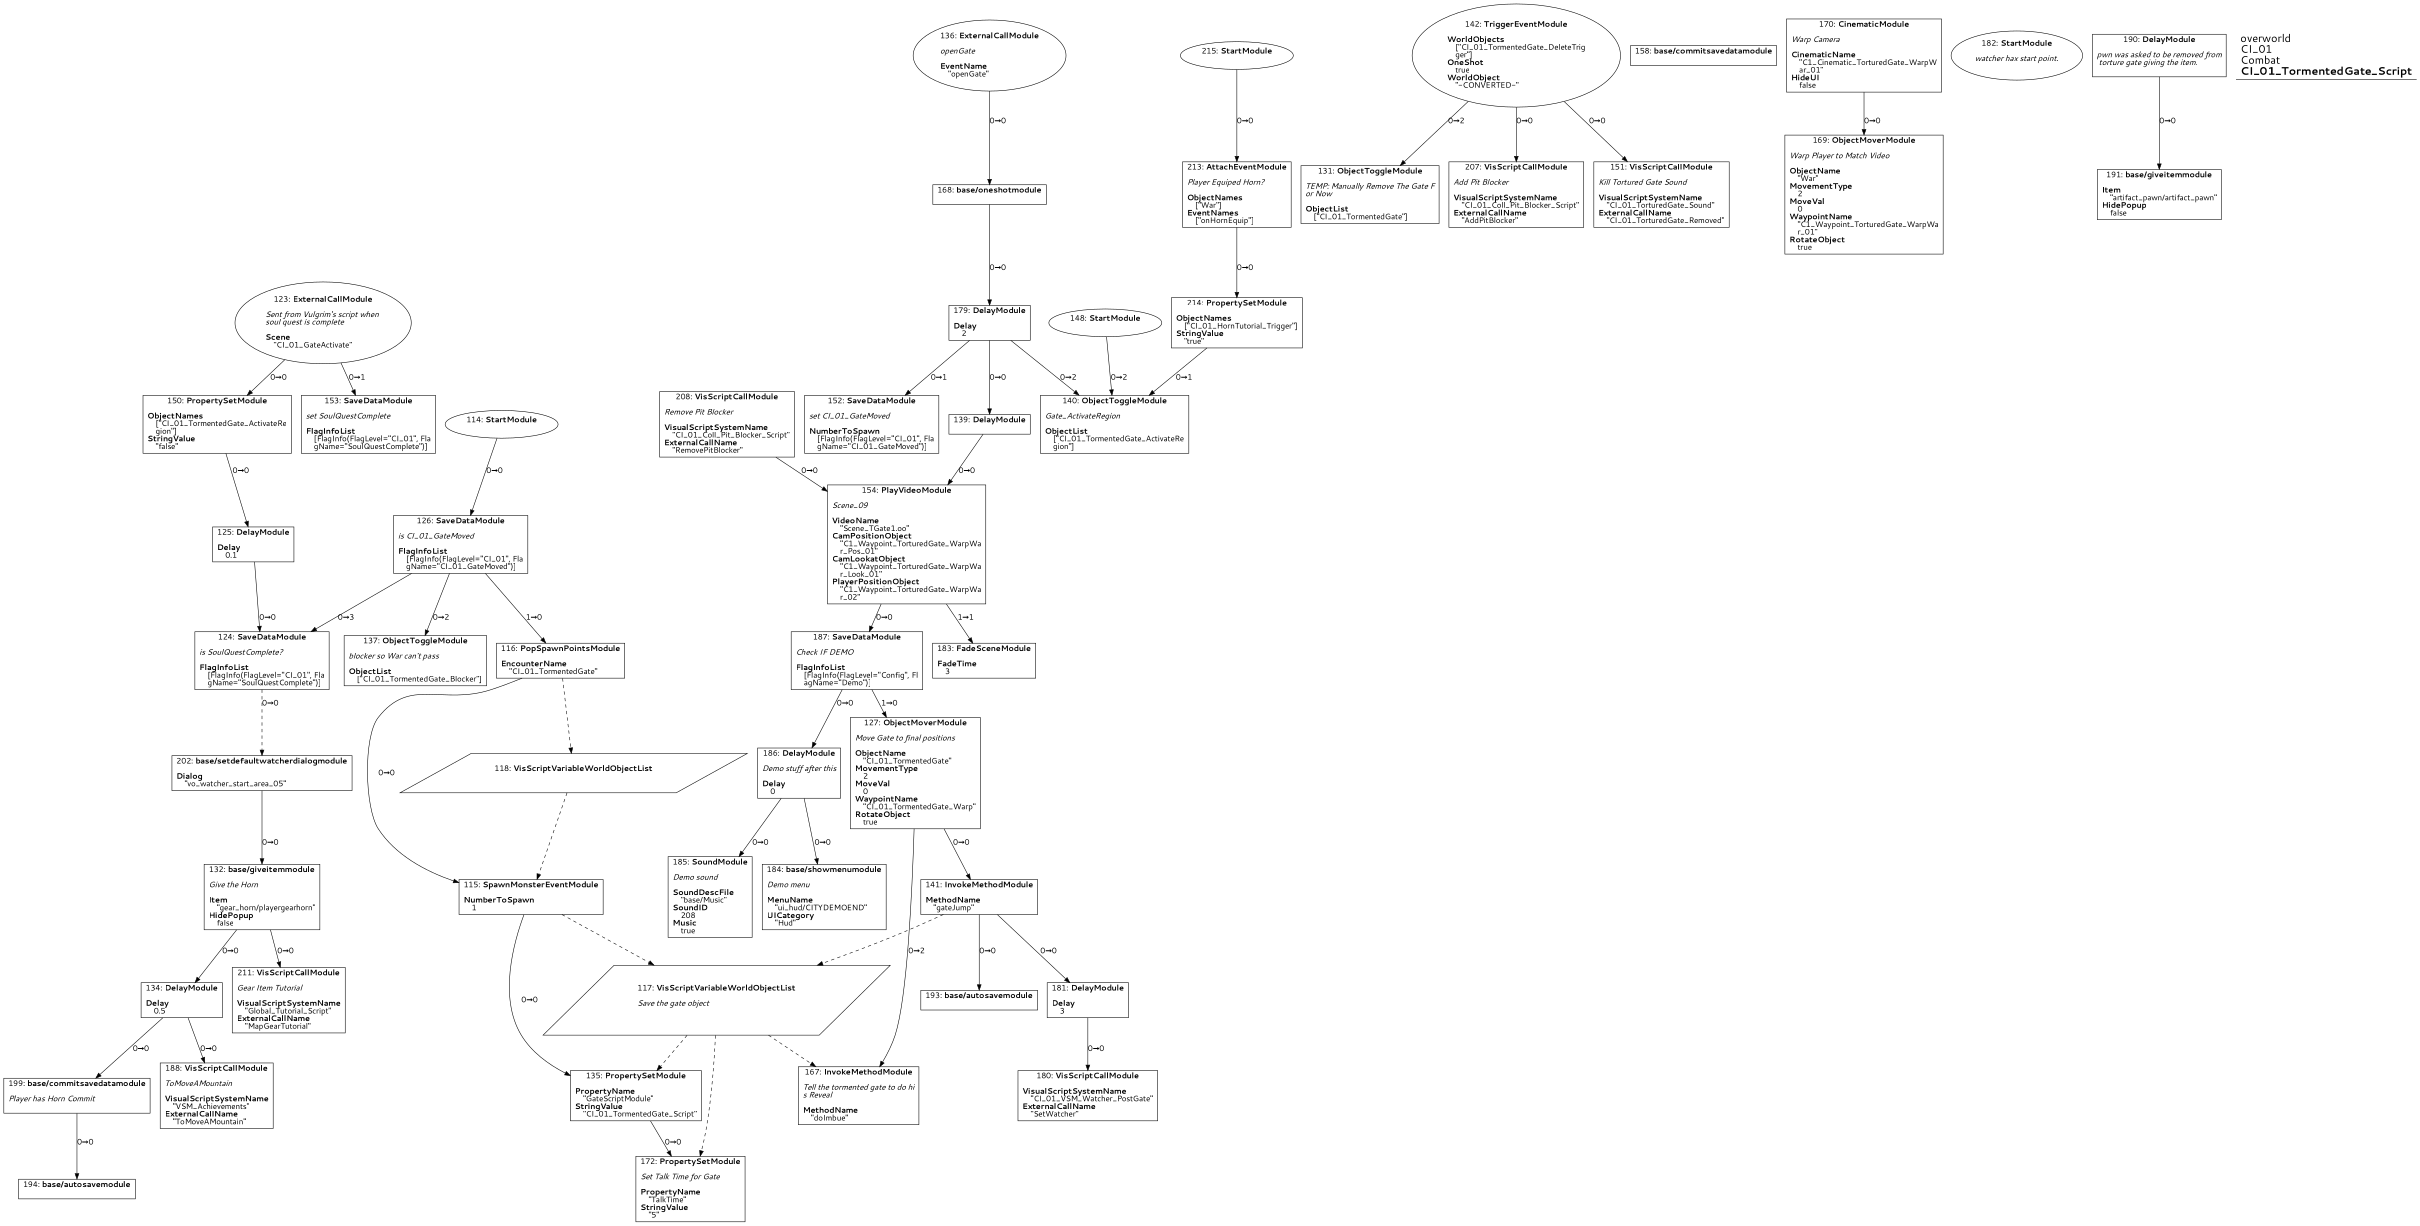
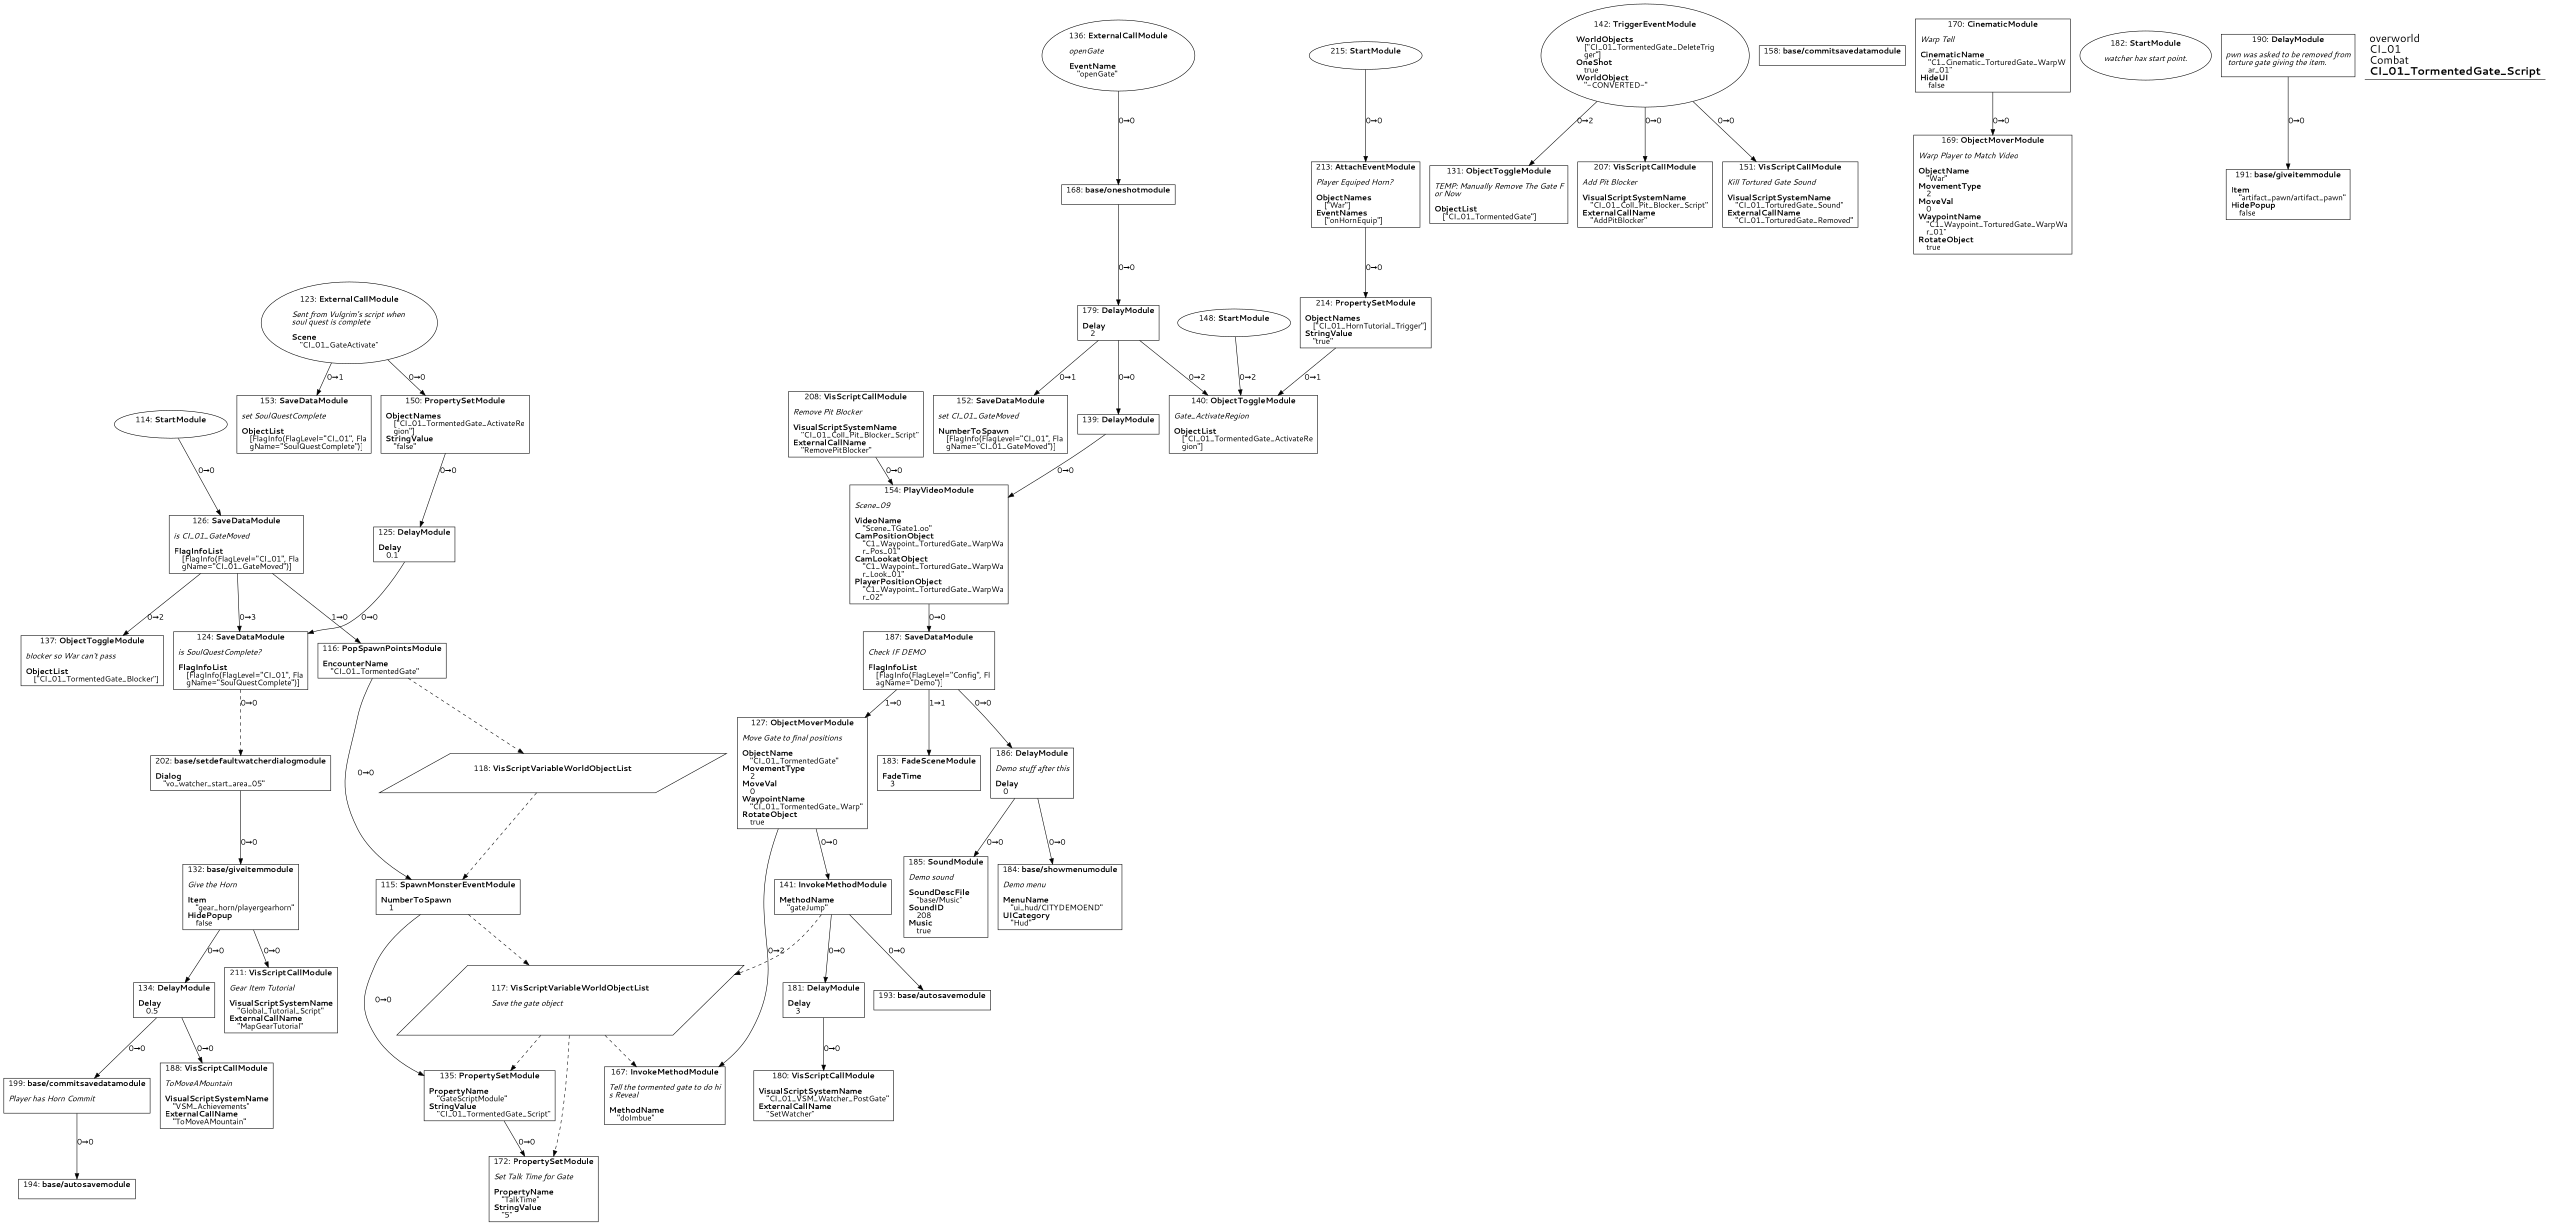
(1815, 40) -> (1937, 40)
(331, 431) -> (263, 431)
(958, 621) -> (929, 720)
